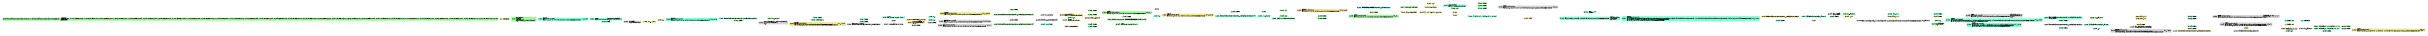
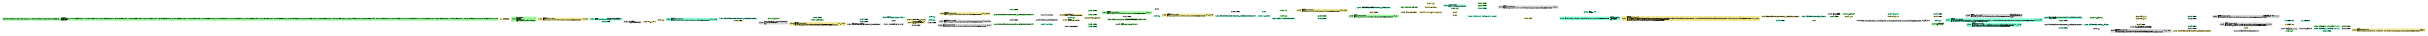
(563, 19) -> (563, 19)
(1691, 19) -> (1691, 19)
